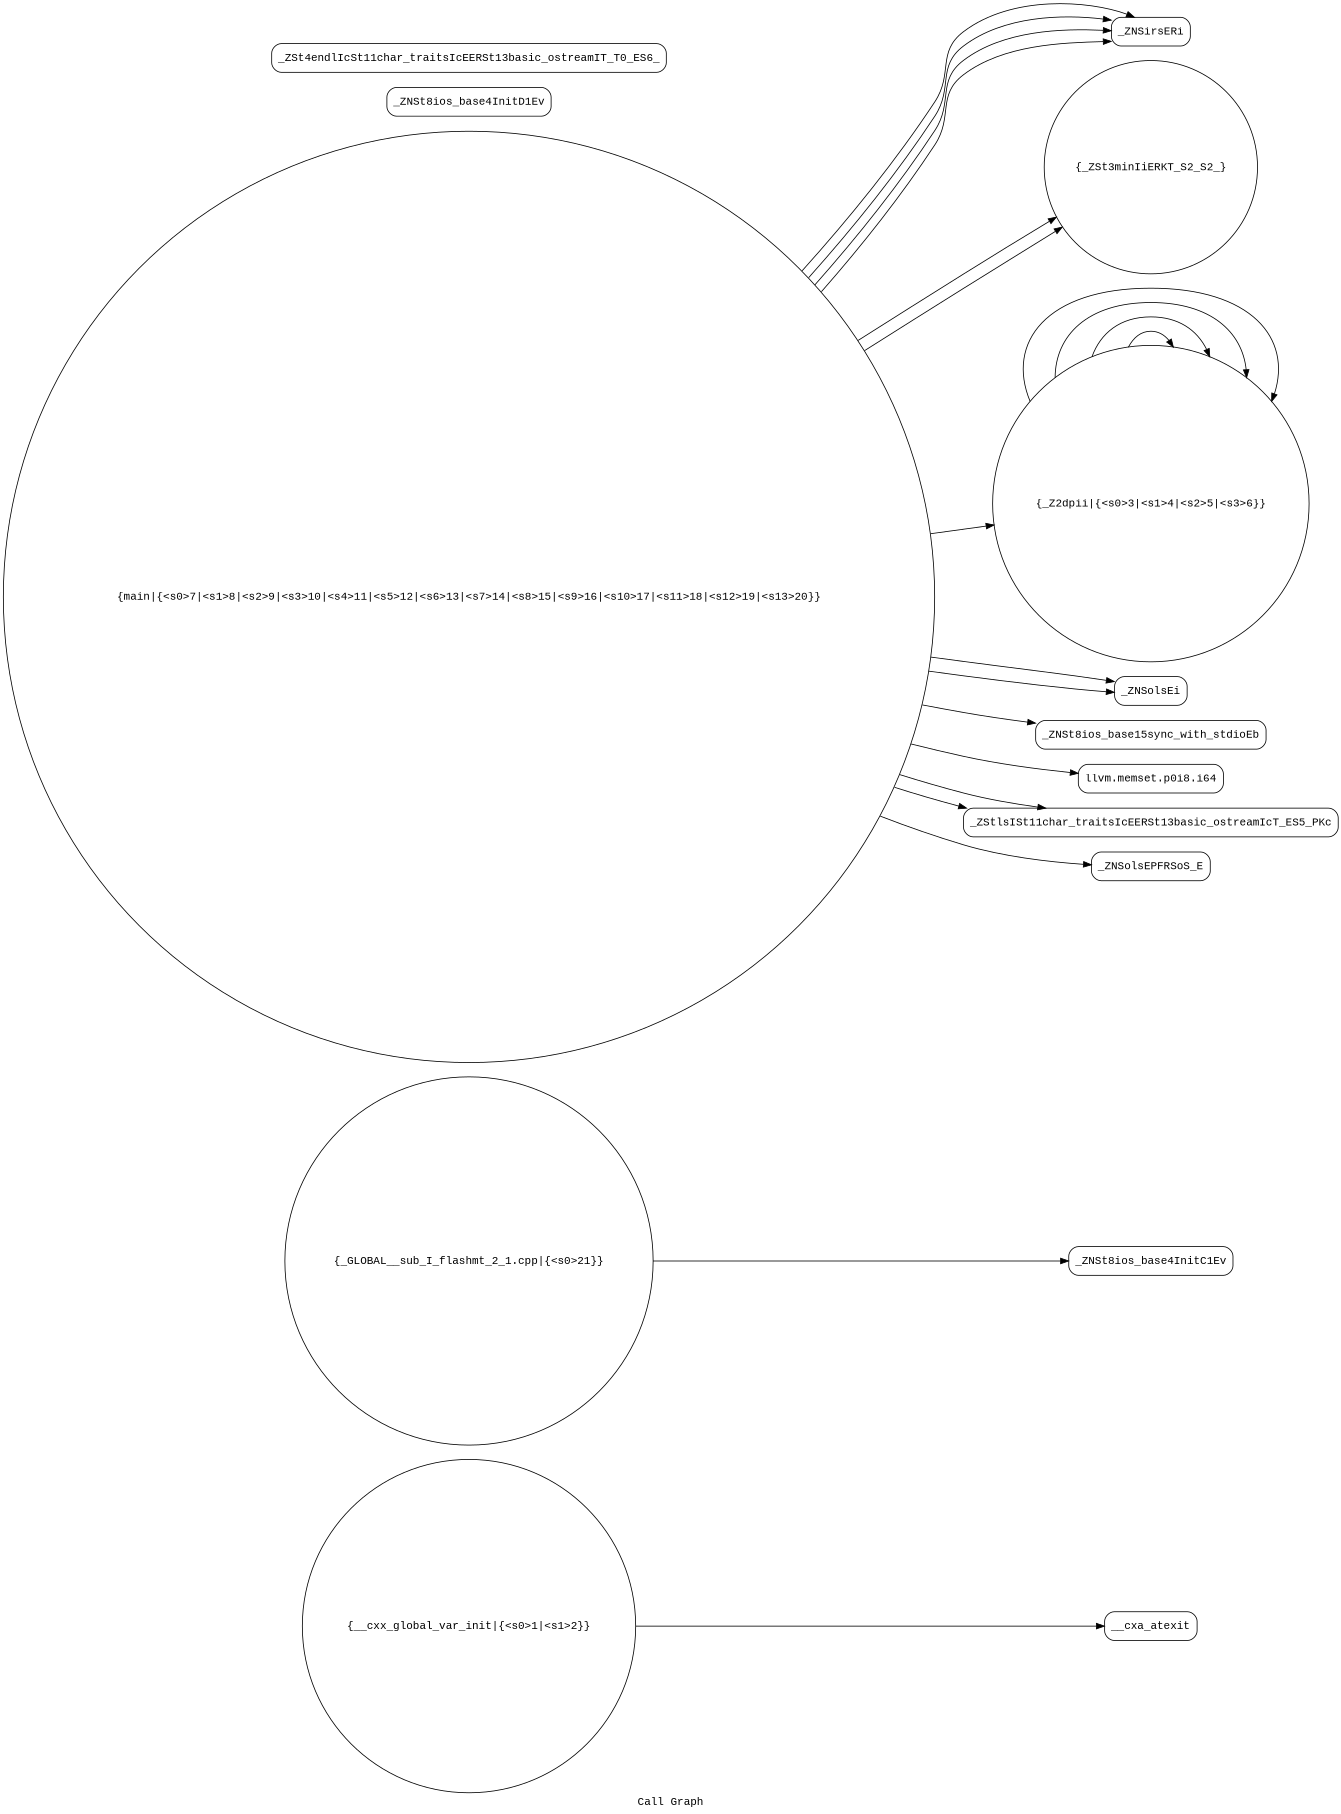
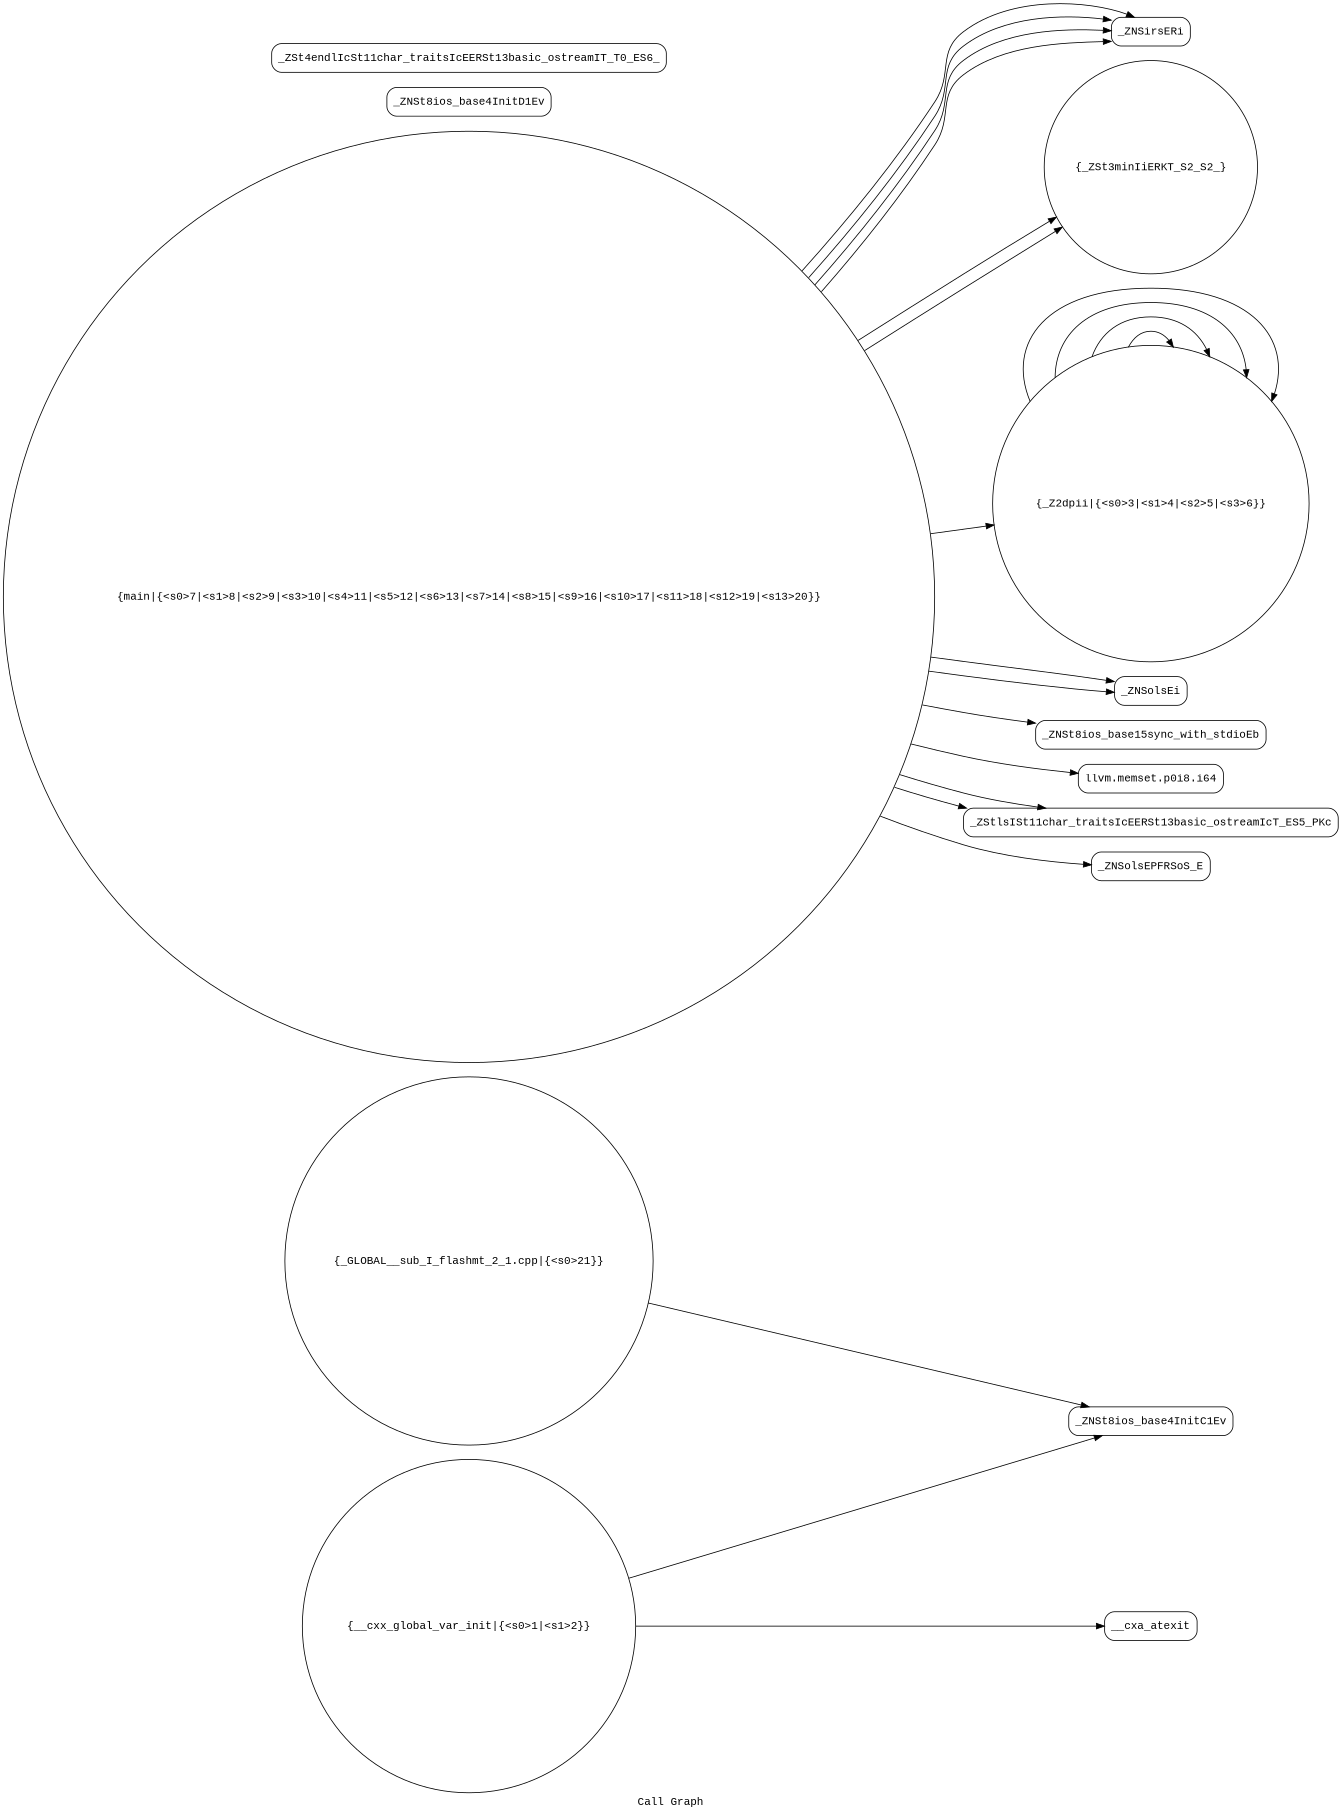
none -> (862, 1508)
